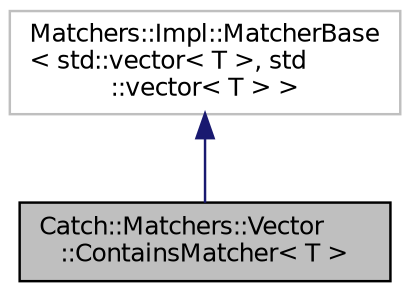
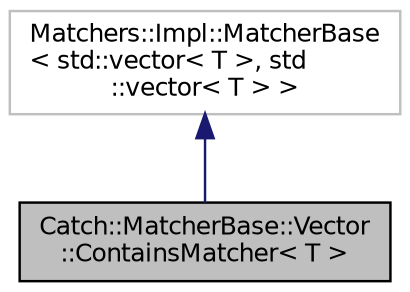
(205, 242) -> (205, 242)
